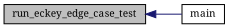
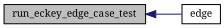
(203, 14) -> (201, 14)
